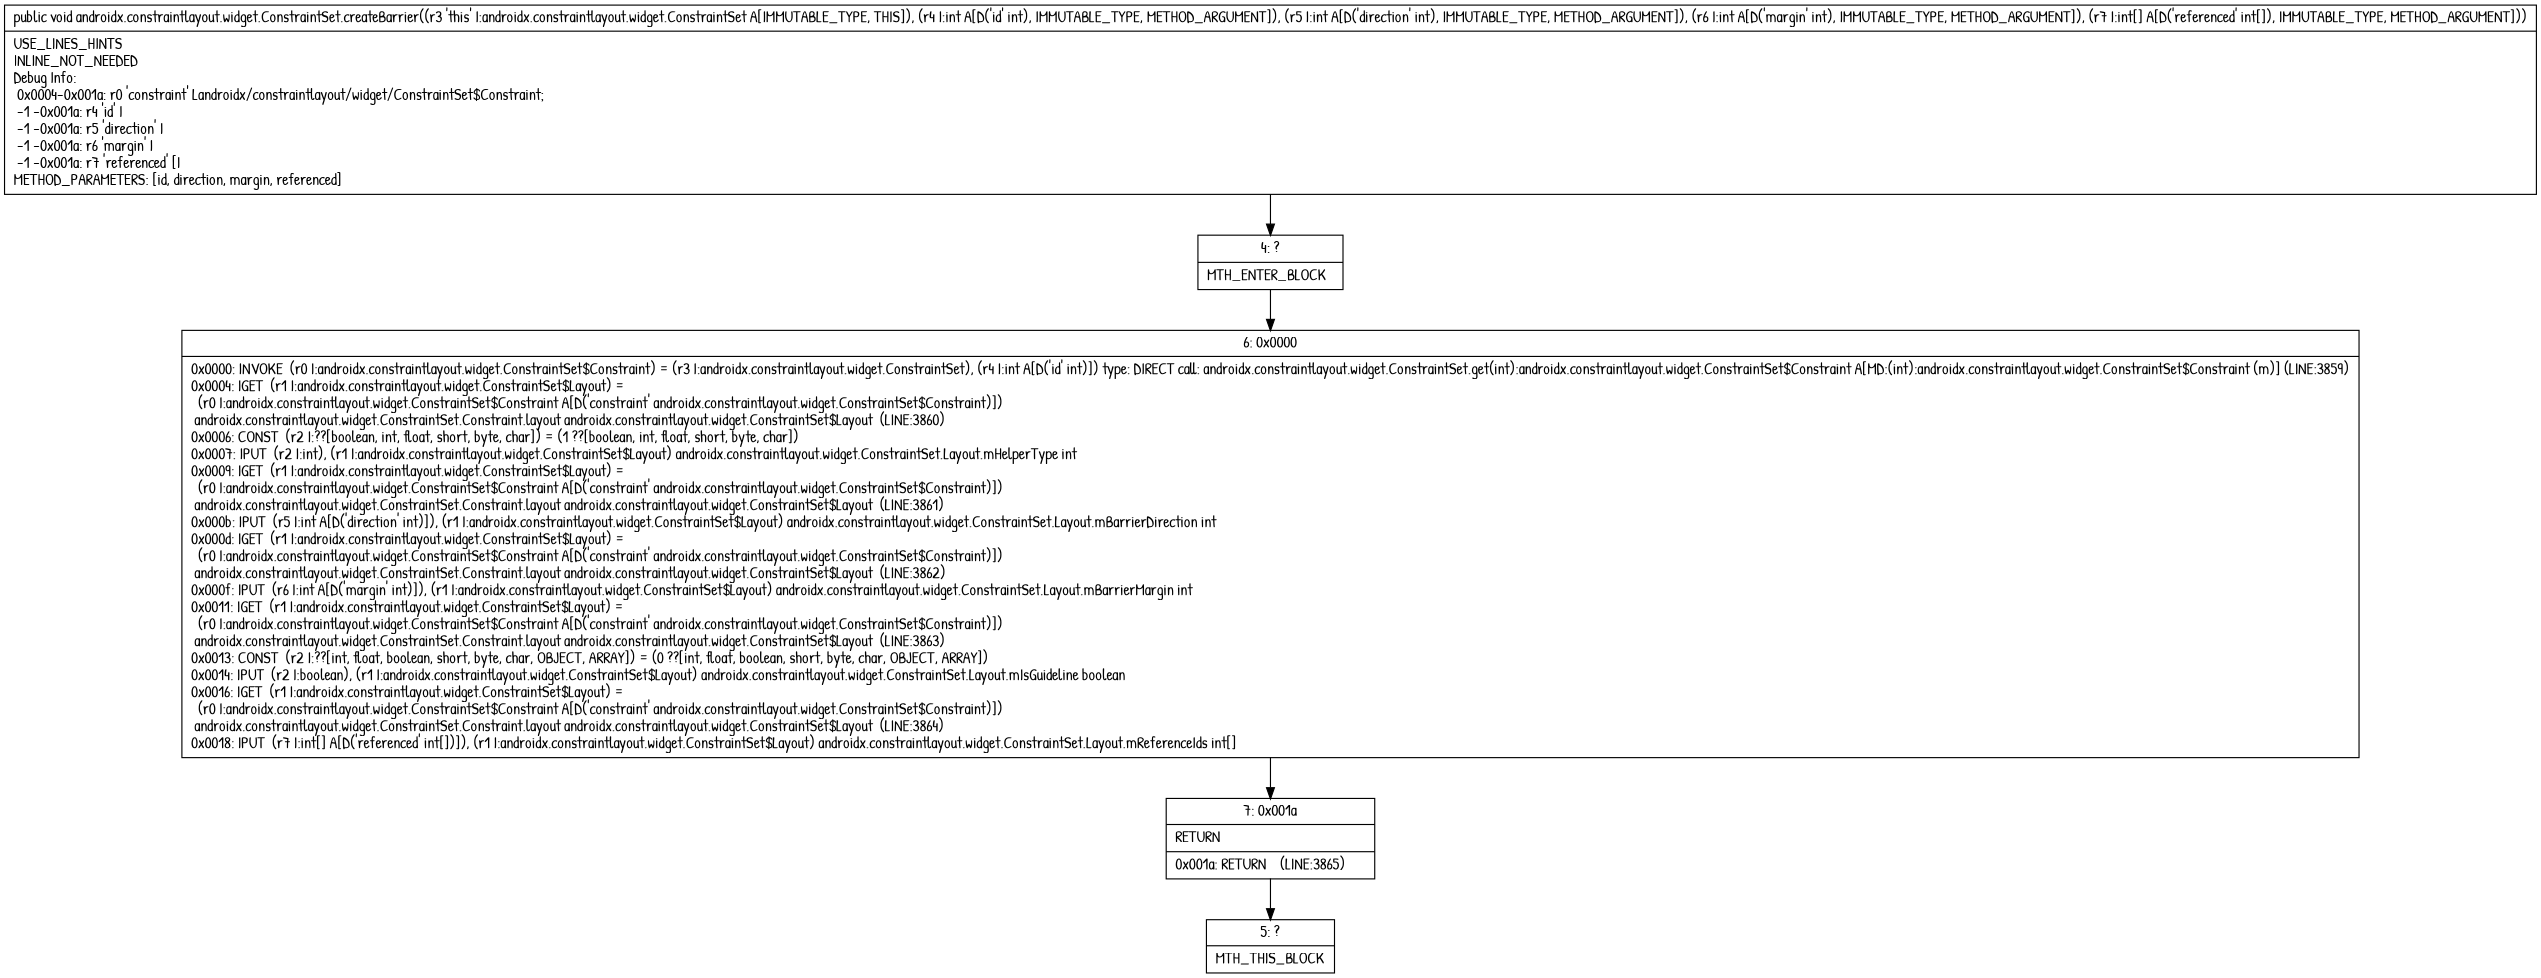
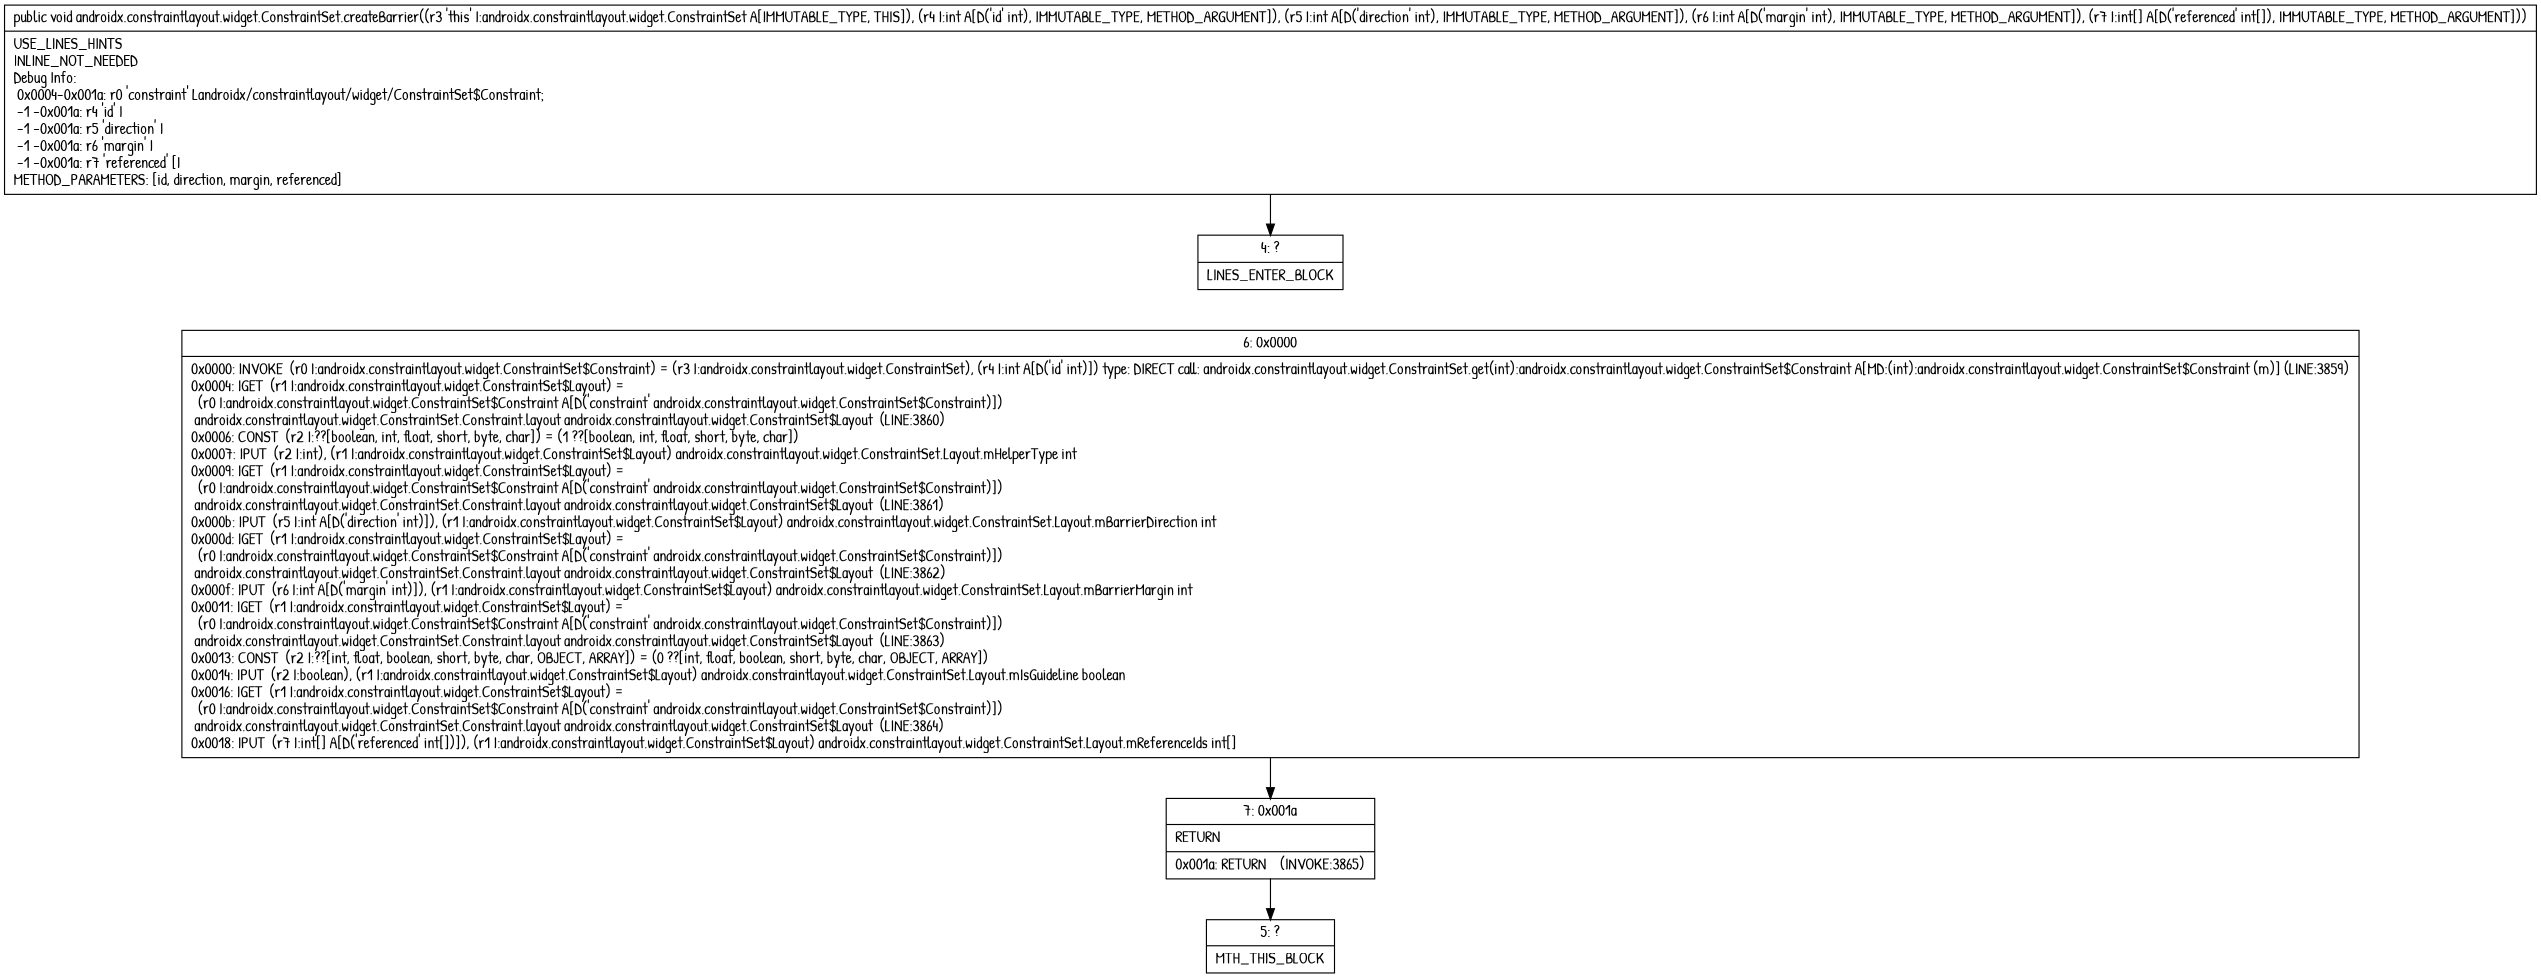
(1267, 275) -> (1270, 275)
(1270, 304) -> none
(1261, 865) -> (1270, 865)
